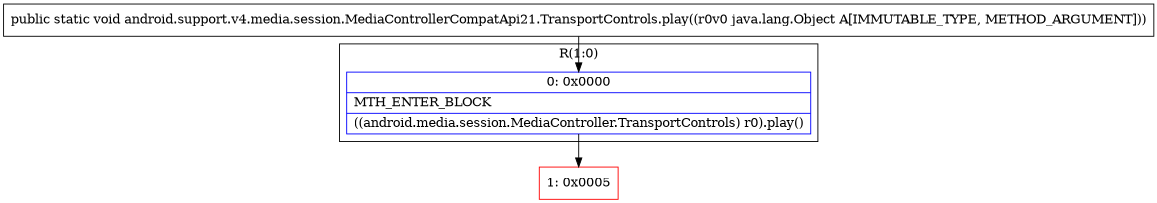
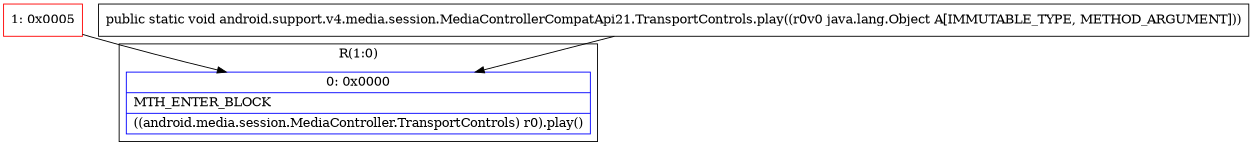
(579, 147) -> (150, 53)
